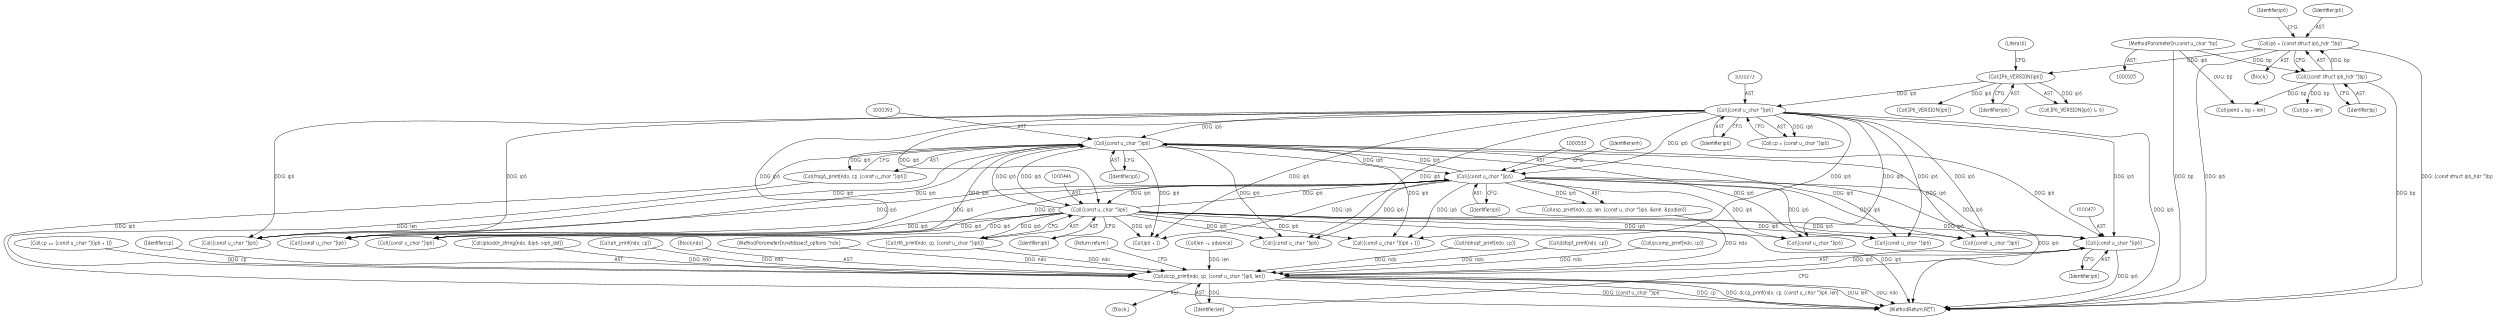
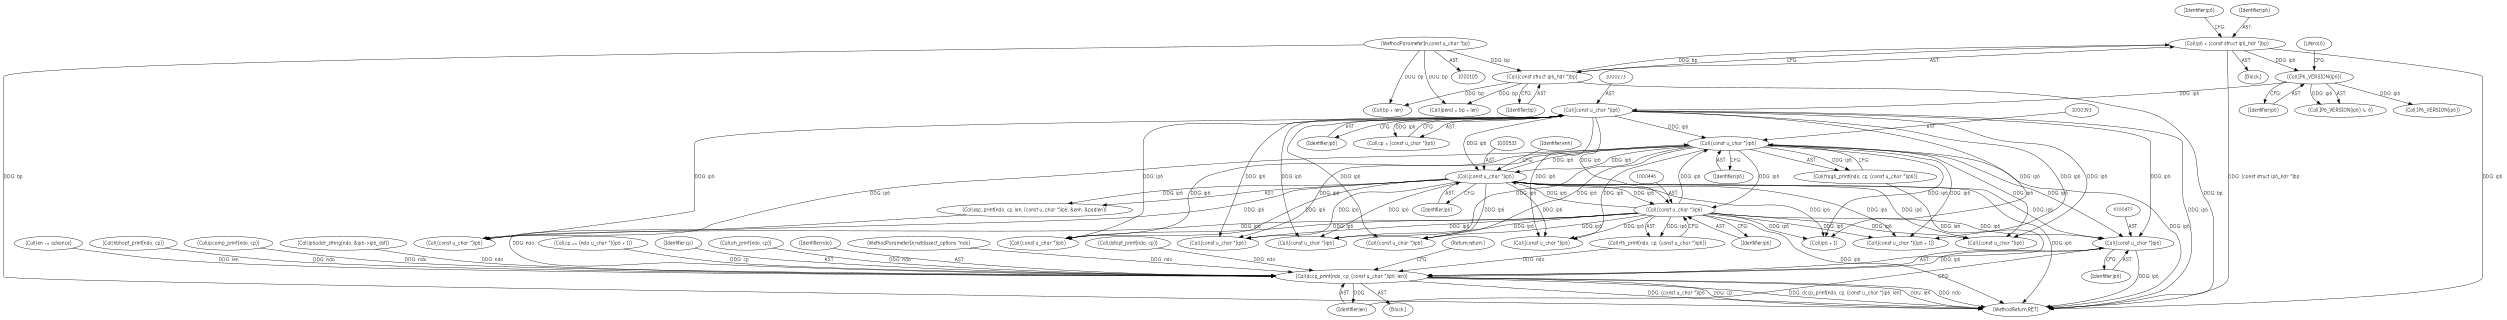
none -> (1403, 74)
(71, 243) -> (593, 243)
(690, 243) -> (815, 243)
